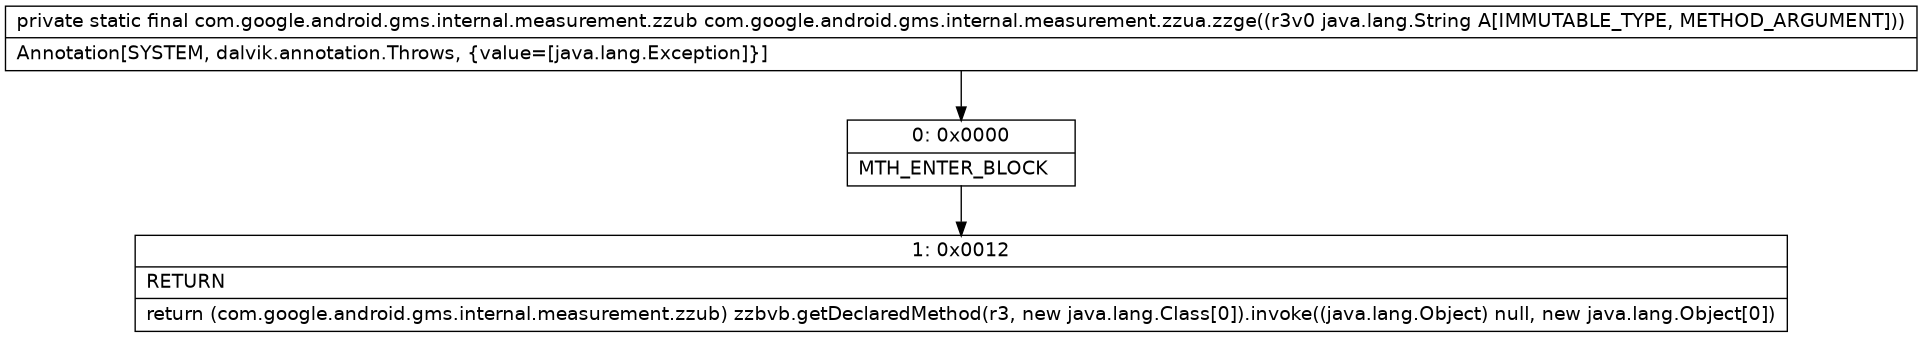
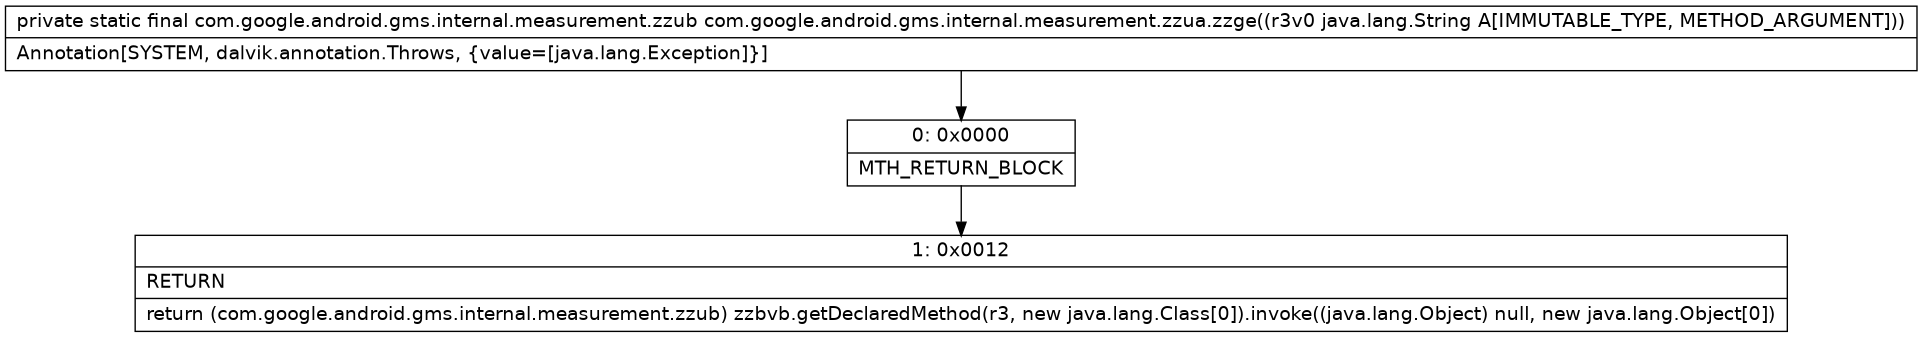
(954, 169) -> (961, 169)
